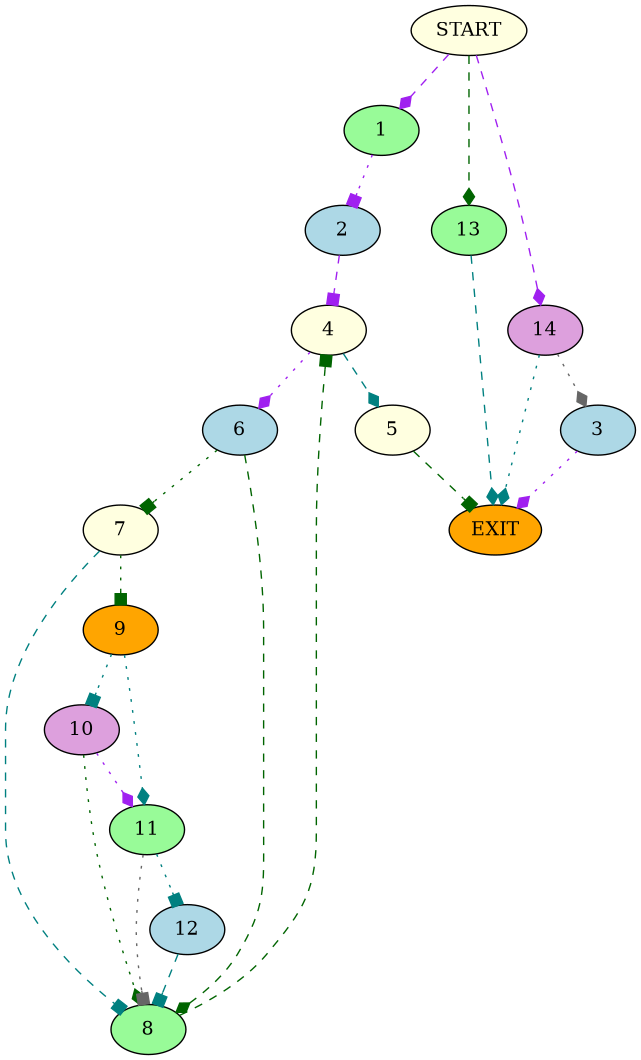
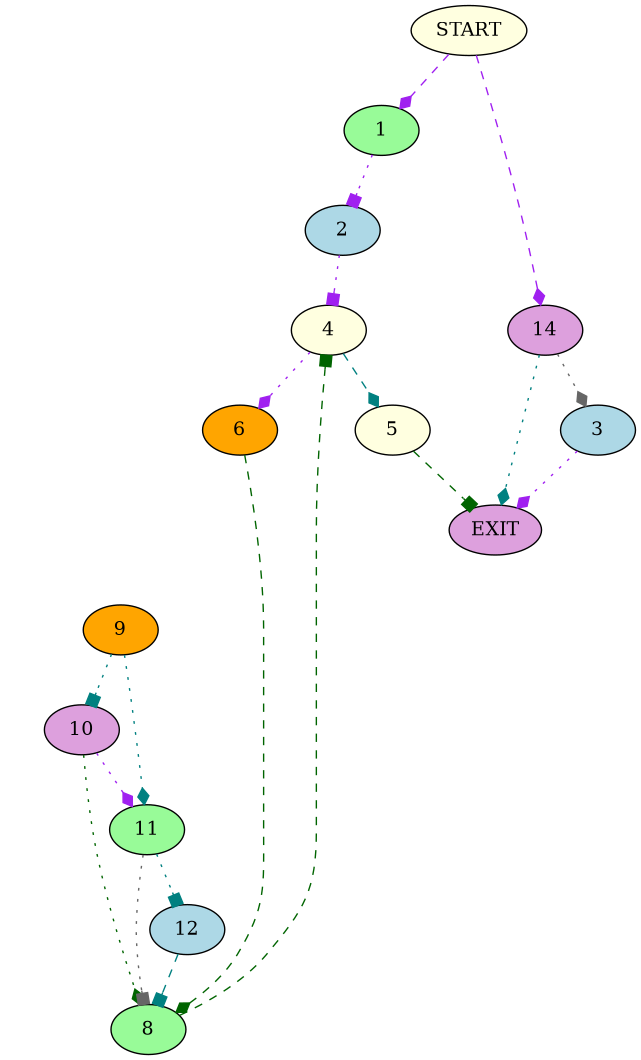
(469, 230) -> none
(337, 273) -> (337, 273)
(240, 430) -> (240, 430)
(121, 530) -> none
(495, 530) -> (495, 530)
